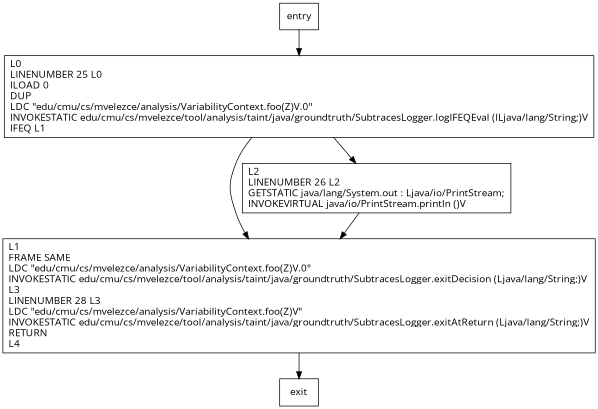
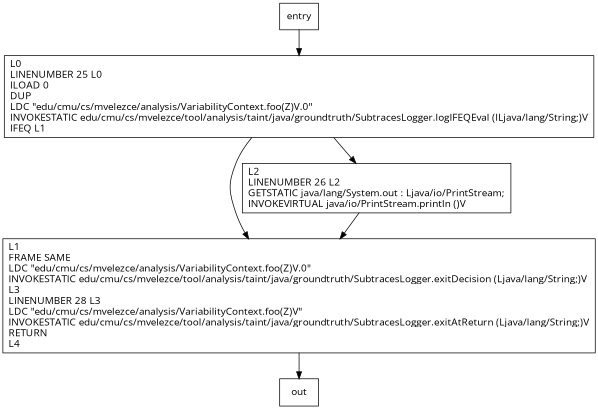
(299, 392) -> (299, 392)
